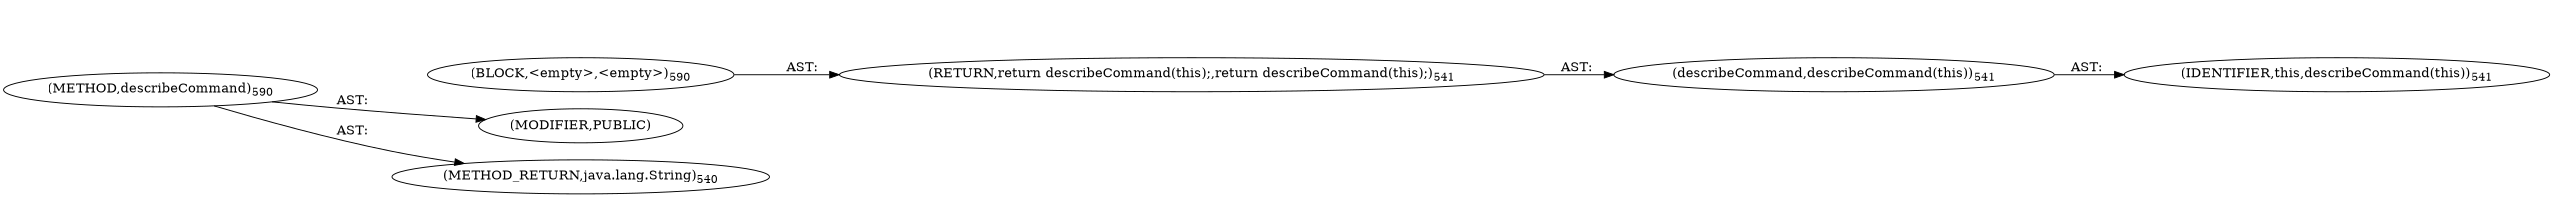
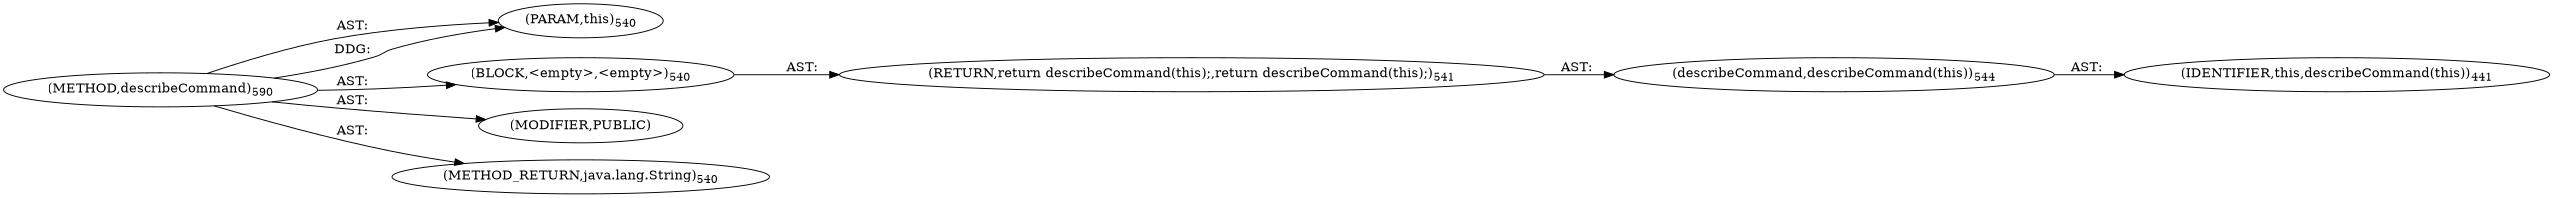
none -> (581, 21)
(680, 73) -> (680, 73)
(1985, 73) -> (1985, 73)
(2482, 73) -> (2482, 73)
none -> (382, 89)
